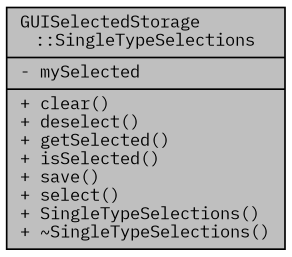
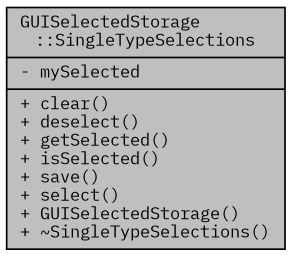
(141, 214) -> (131, 214)
